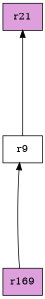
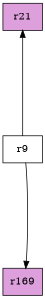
(18, 219) -> (28, 212)
